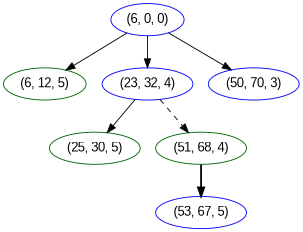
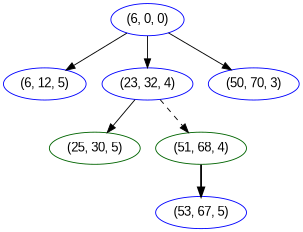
(45, 84) -> (45, 84)
